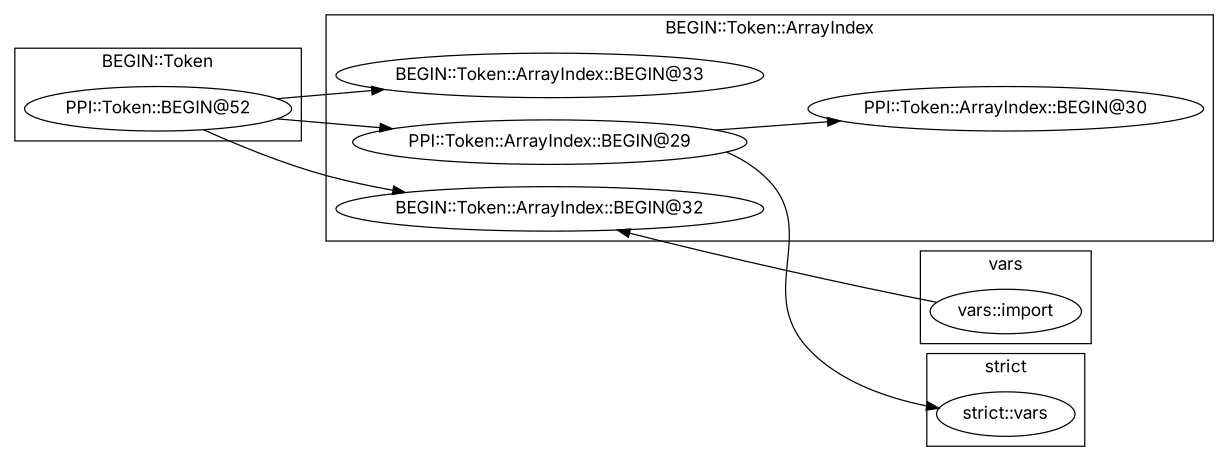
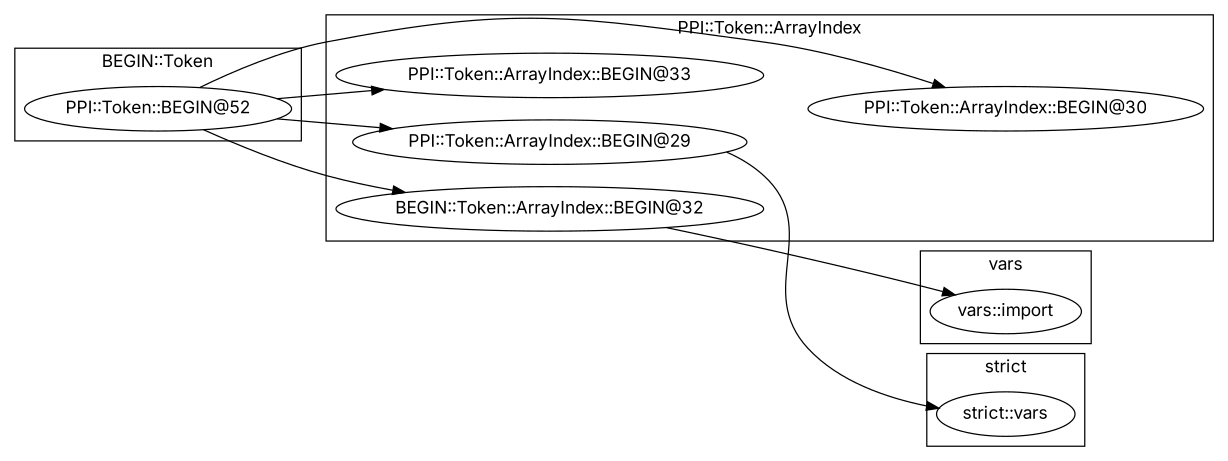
(770, 29) -> (770, 29)
(550, 75) -> (550, 75)
(771, 126) -> (621, 24)
(775, 268) -> (805, 258)
